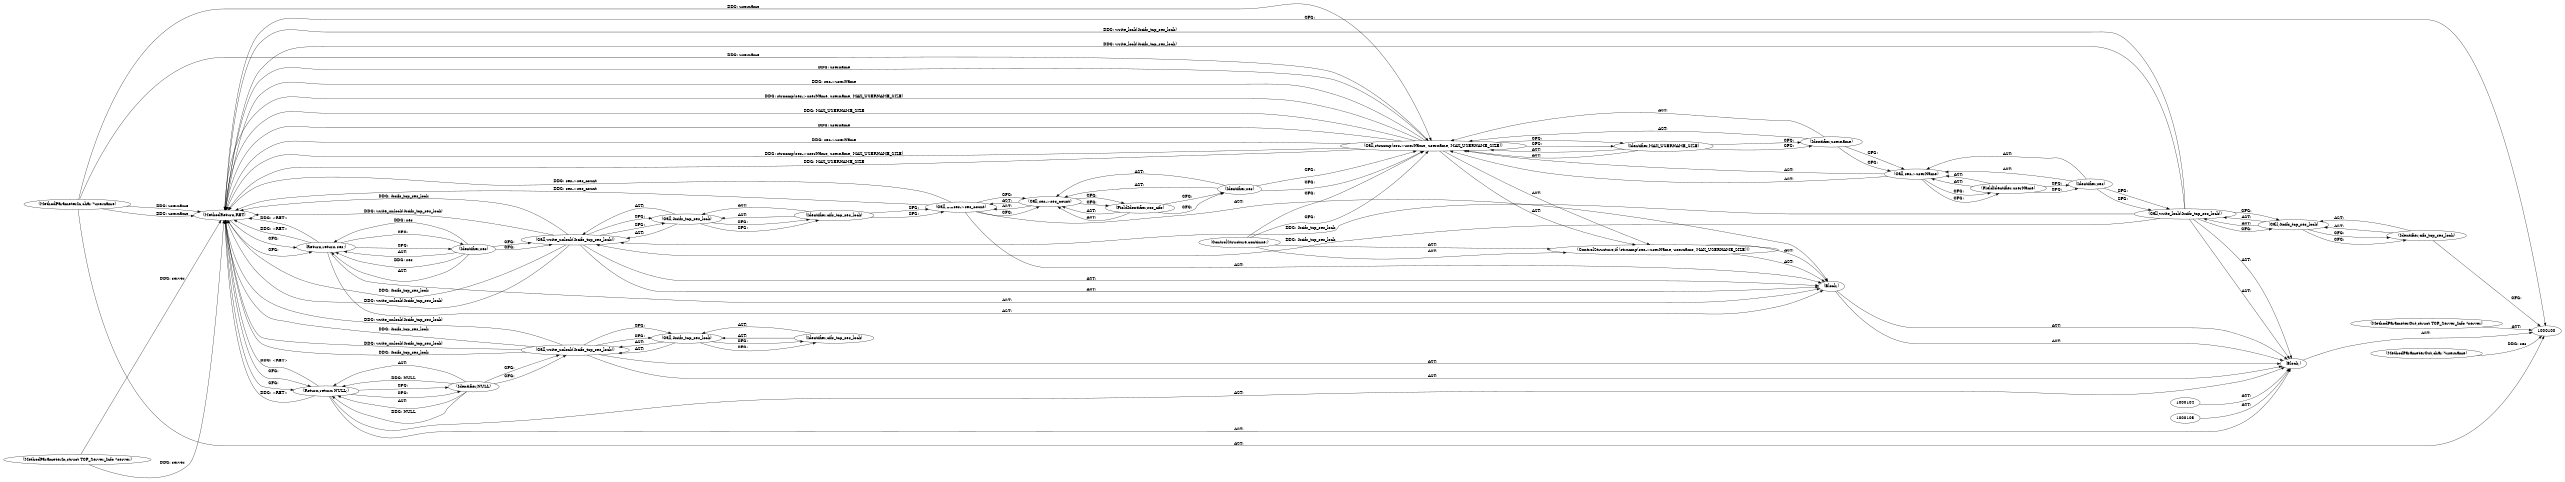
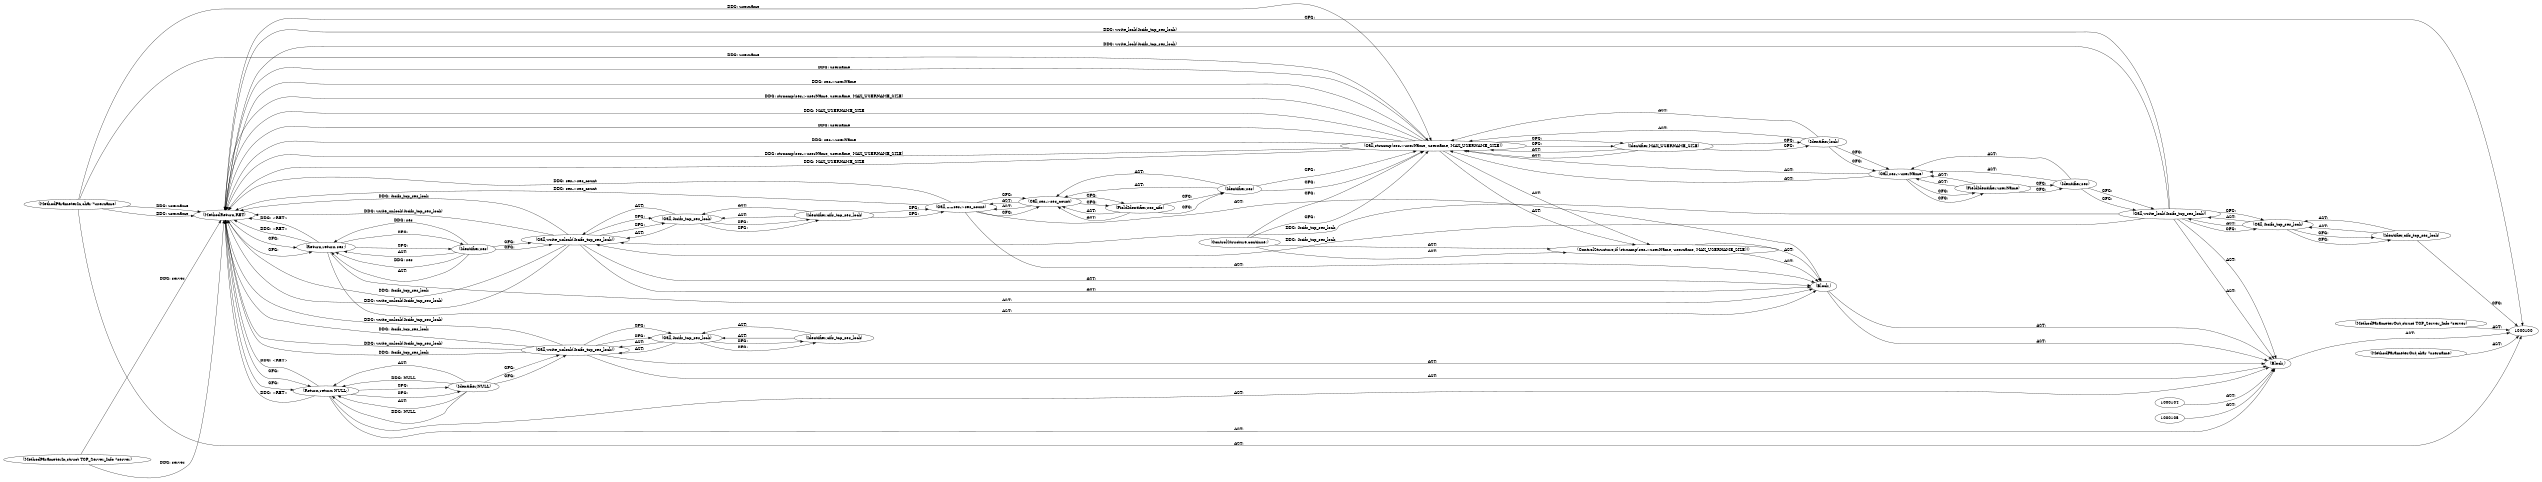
(1831, 142) -> (1824, 142)
(2517, 344) -> (2498, 344)
